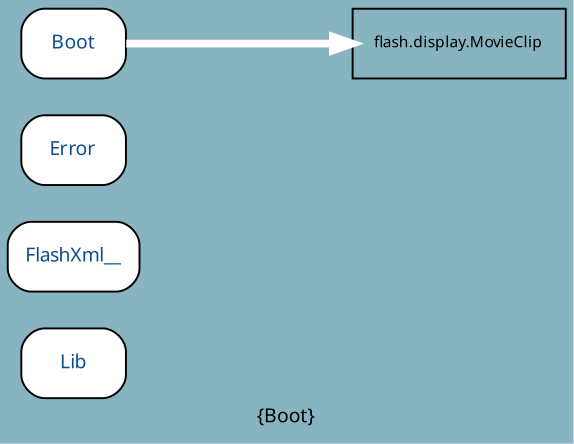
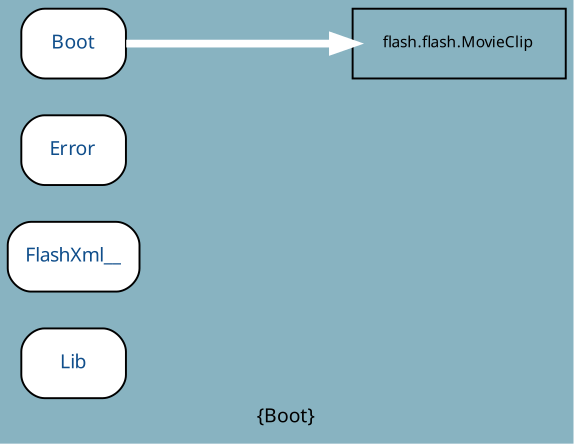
(459, 44) -> (459, 44)
